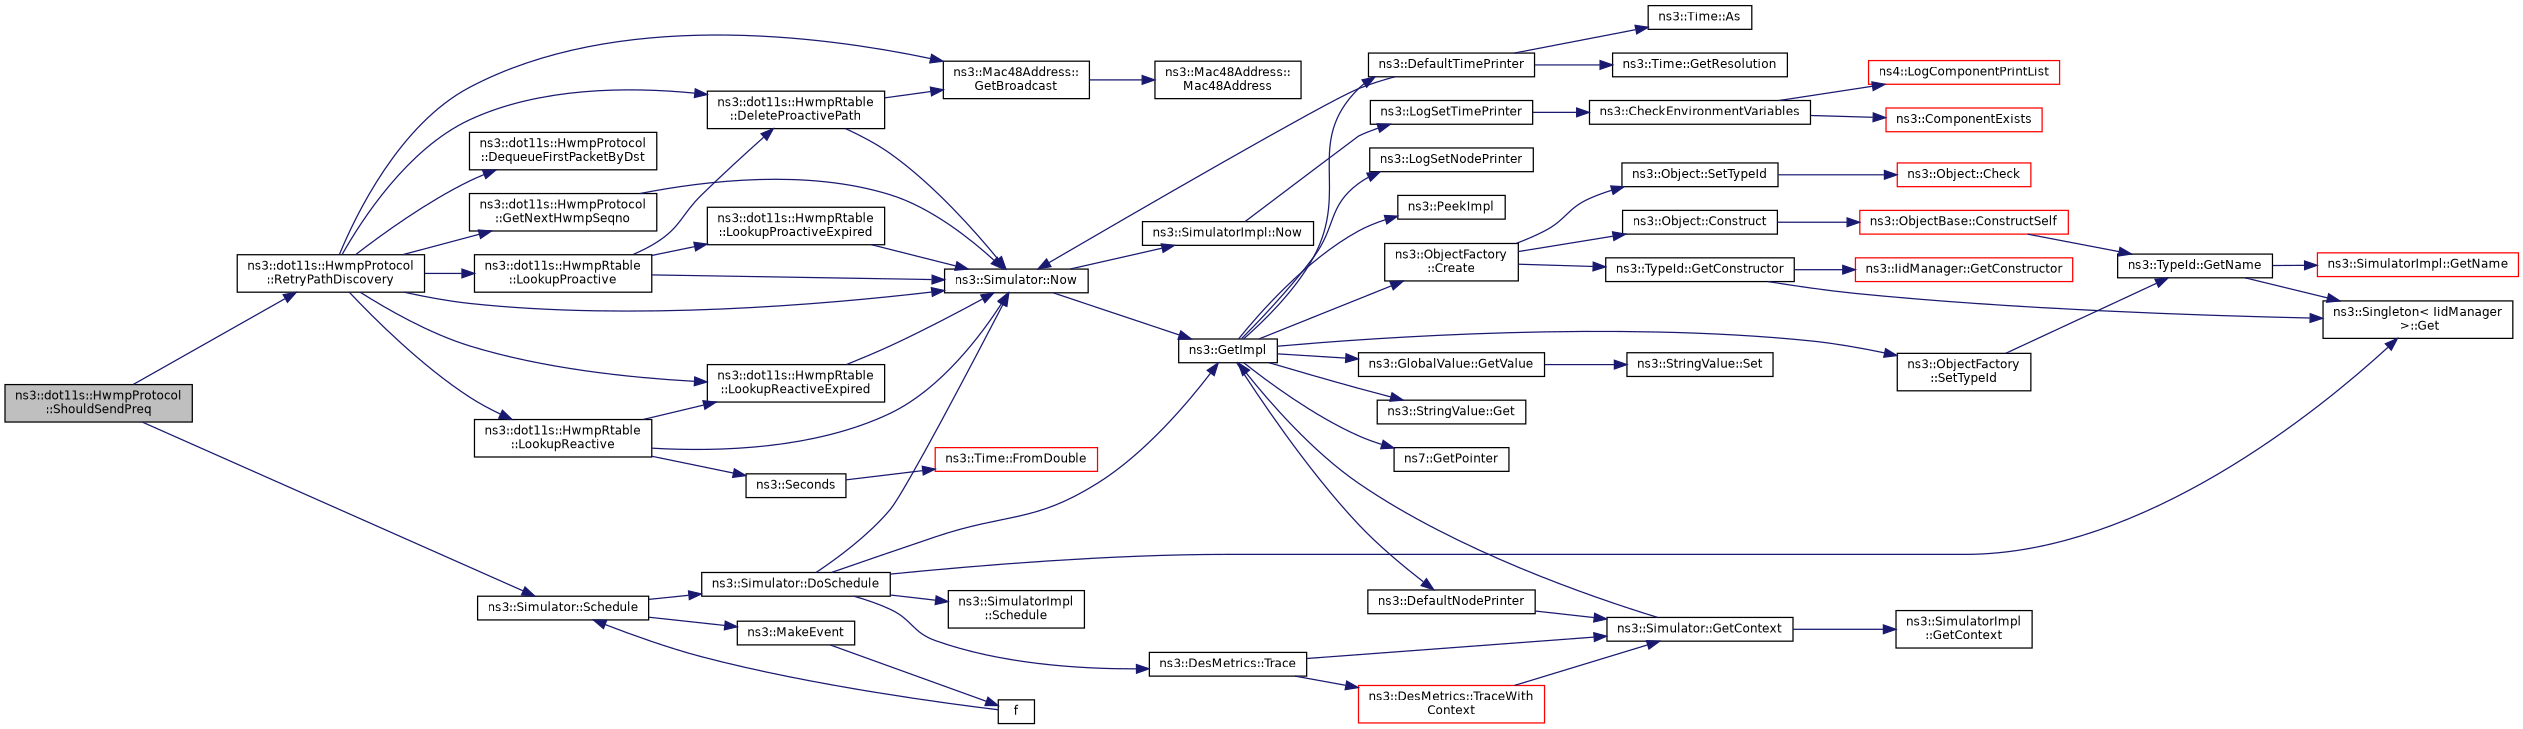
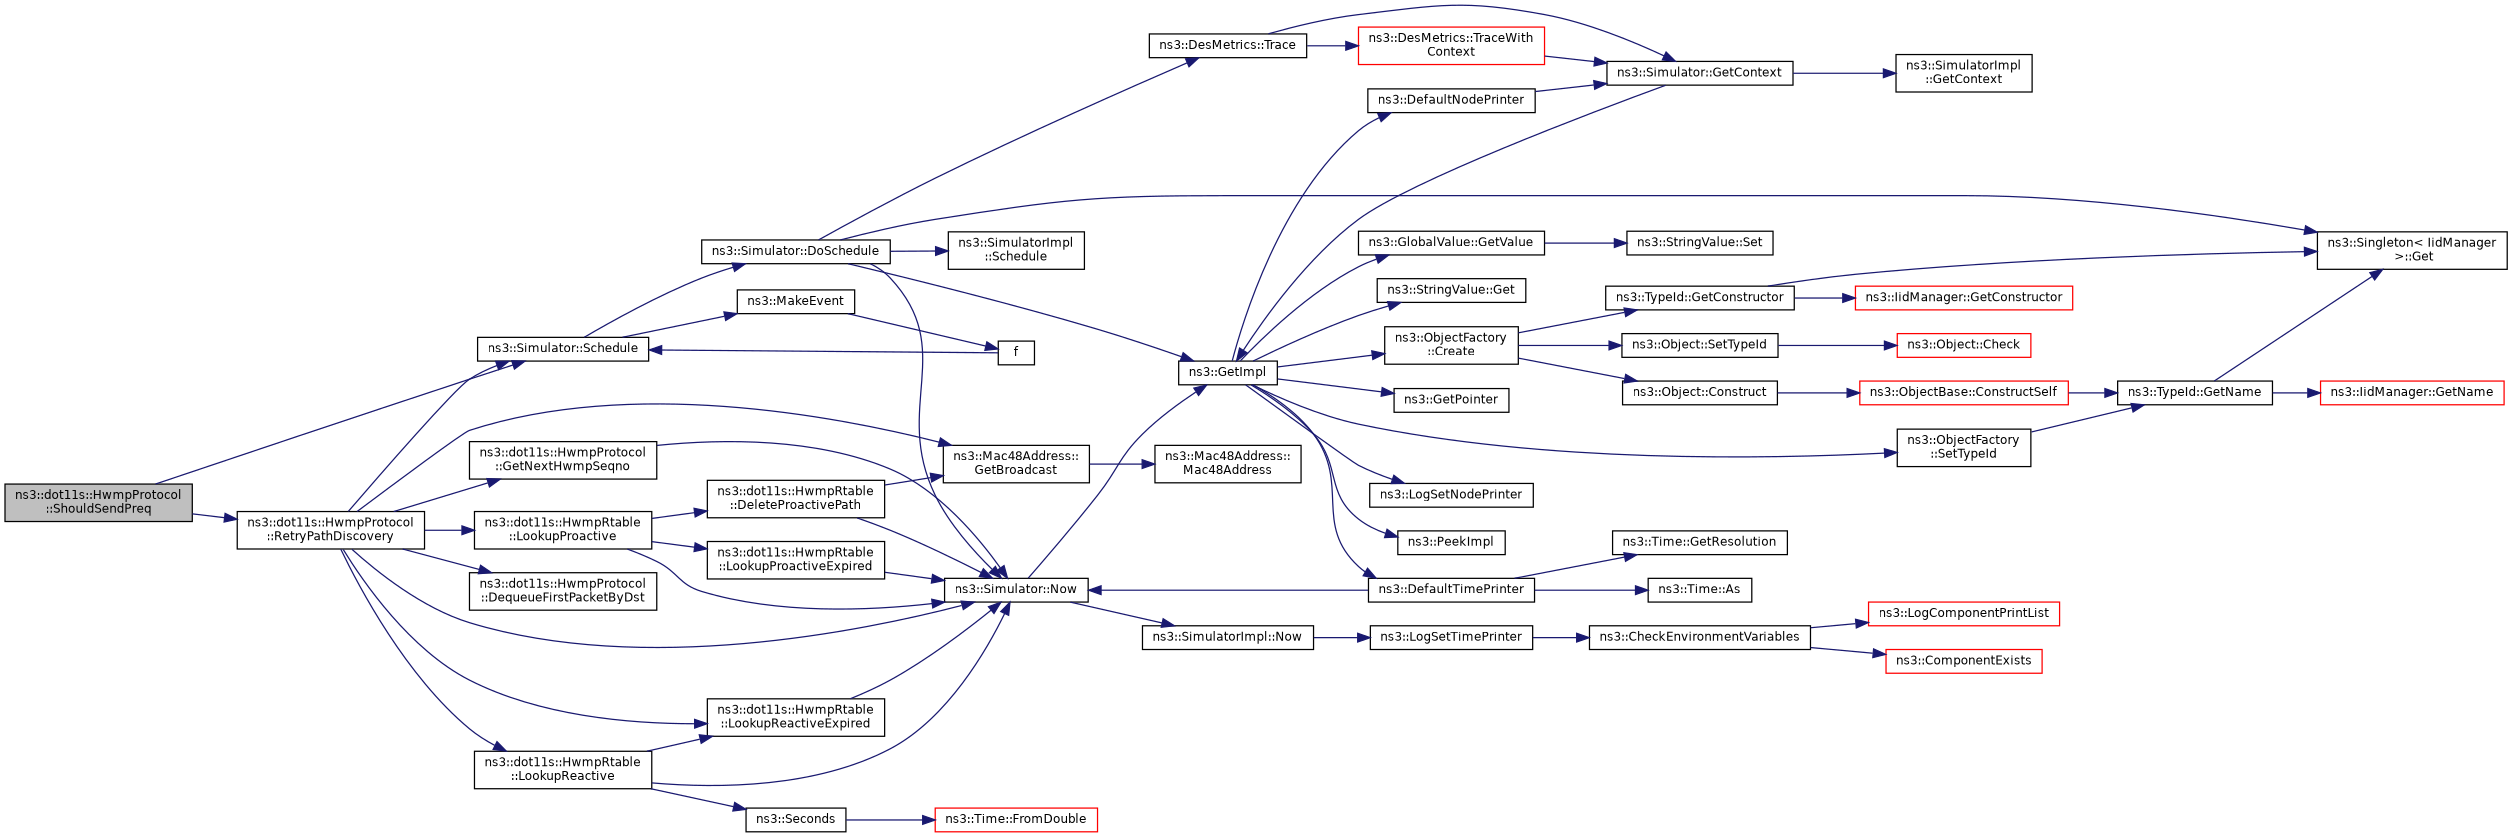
(1964, 72) -> (1964, 614)
(489, 112) -> (418, 432)
(2418, 265) -> (2412, 393)
(1452, 459) -> (1452, 400)
